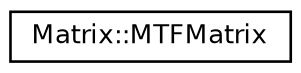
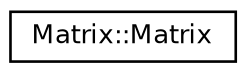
(151, 37) -> (123, 37)
